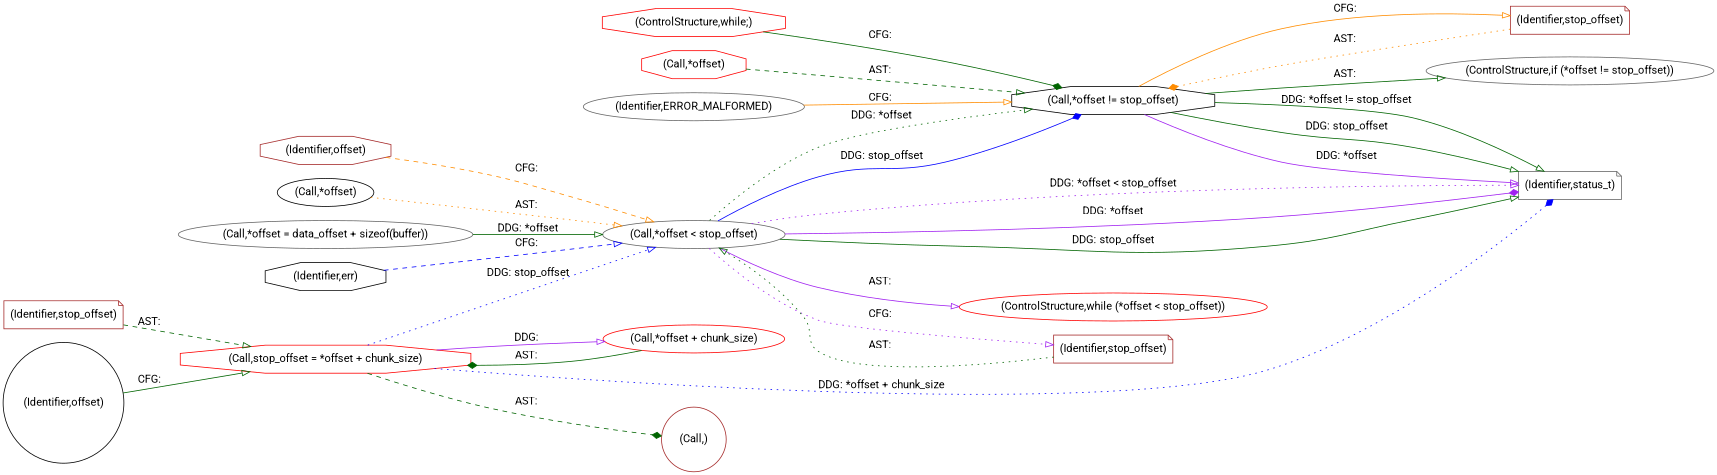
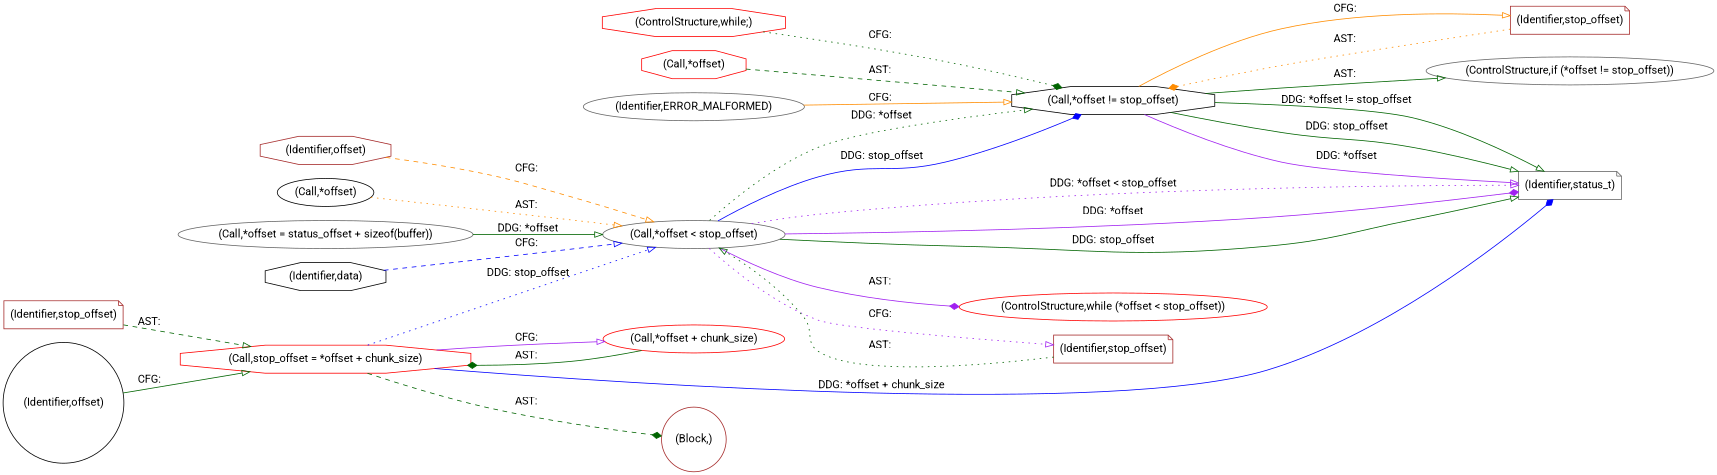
(909, 55) -> (909, 55)
(326, 235) -> (326, 235)
(326, 277) -> (326, 277)
(832, 291) -> (832, 291)
(528, 338) -> (528, 338)
(1014, 394) -> (1014, 394)
(694, 439) -> (694, 439)
